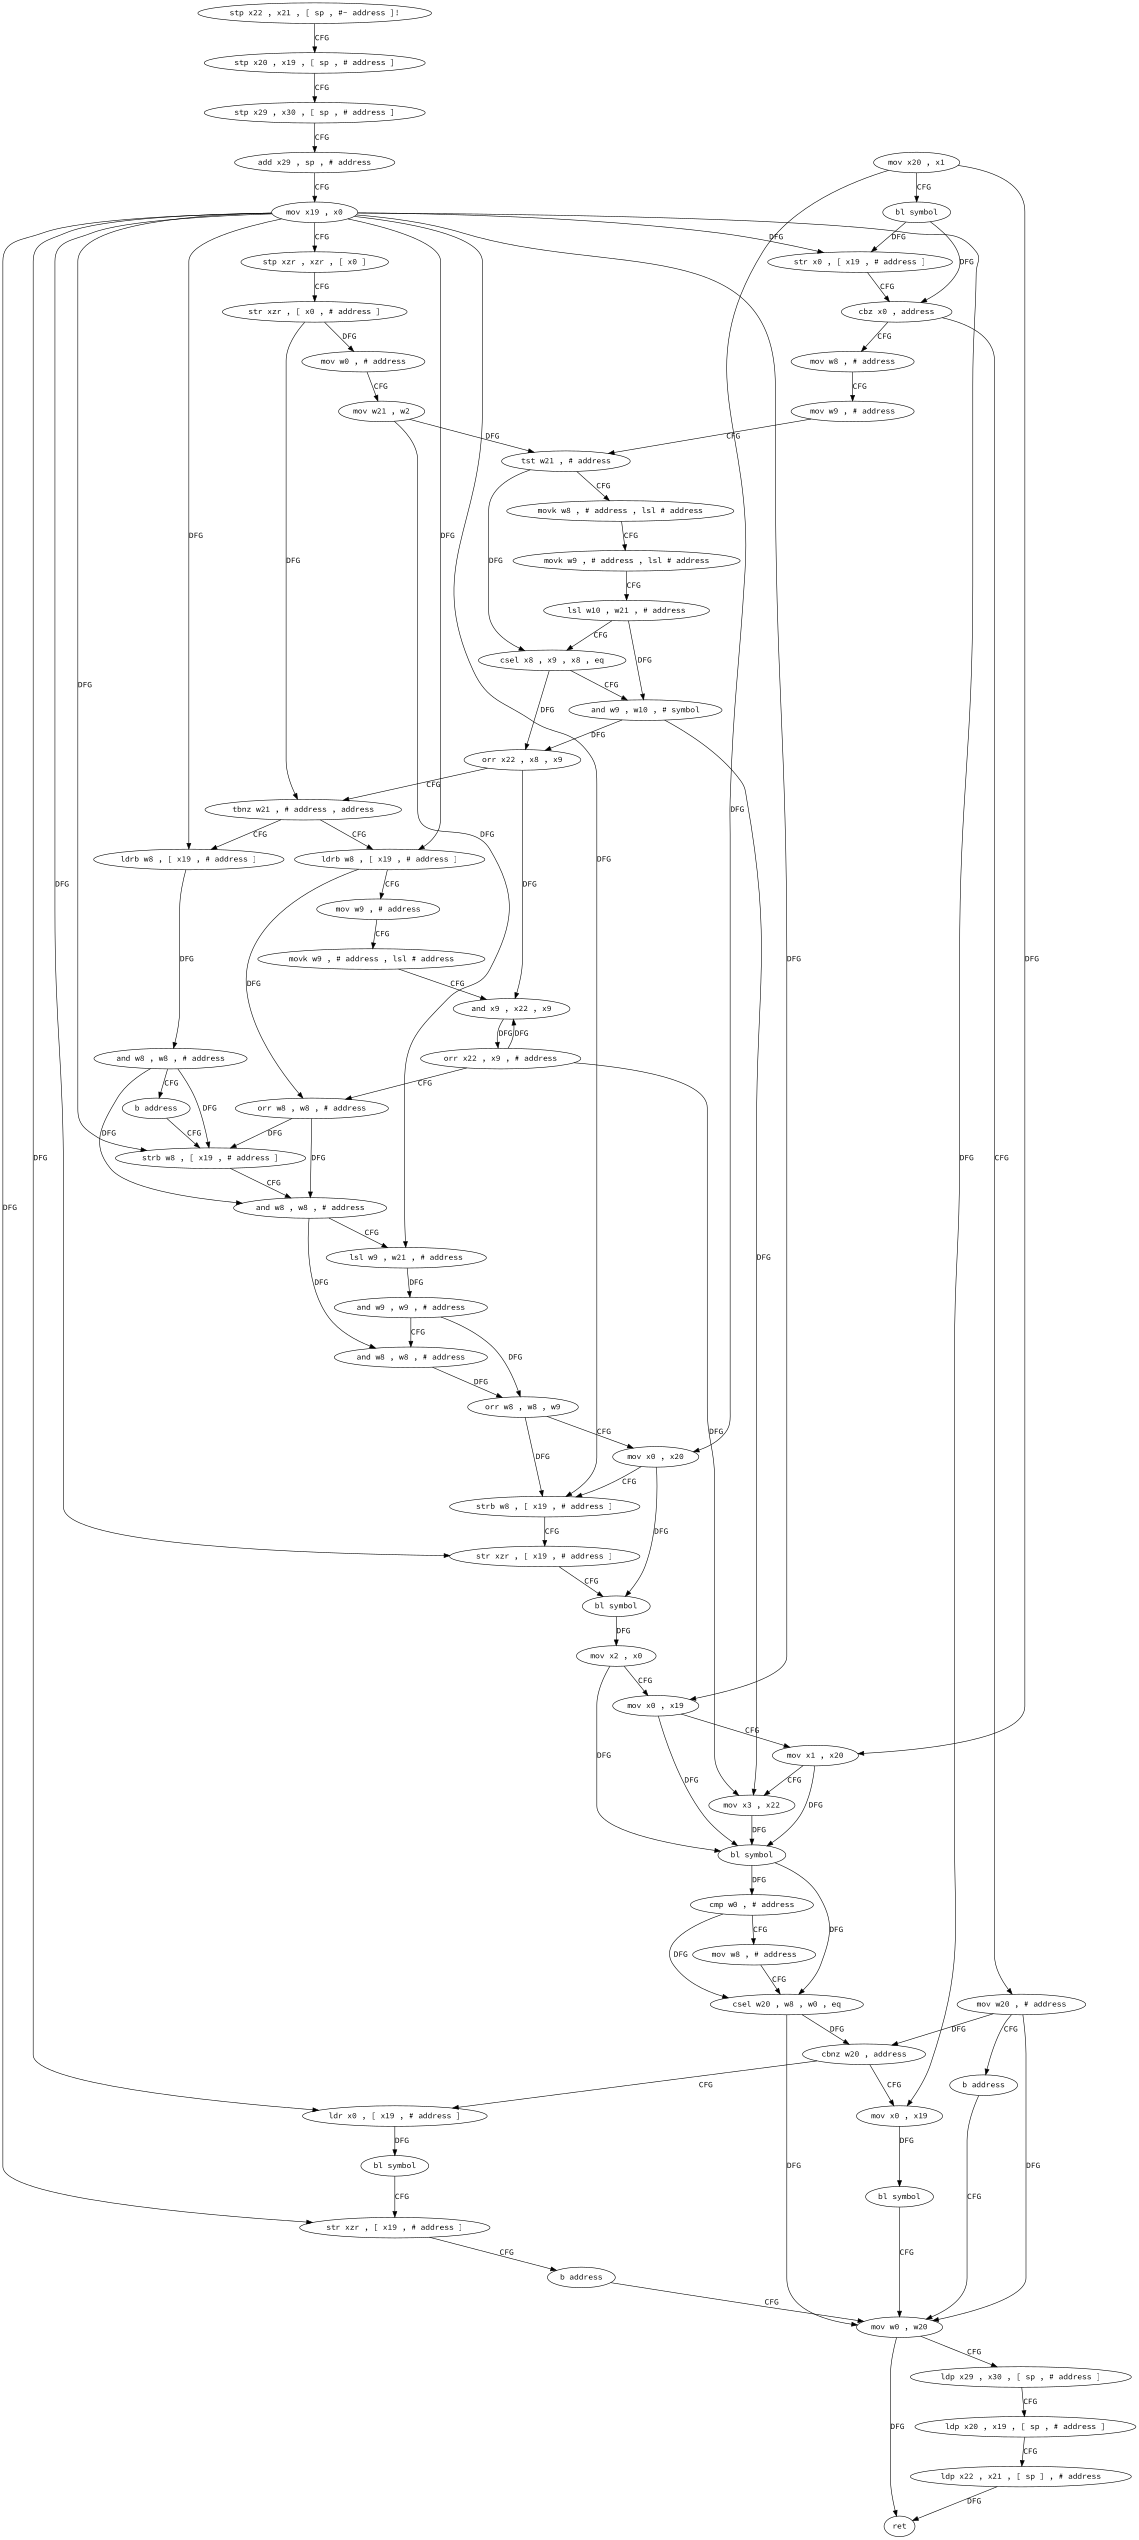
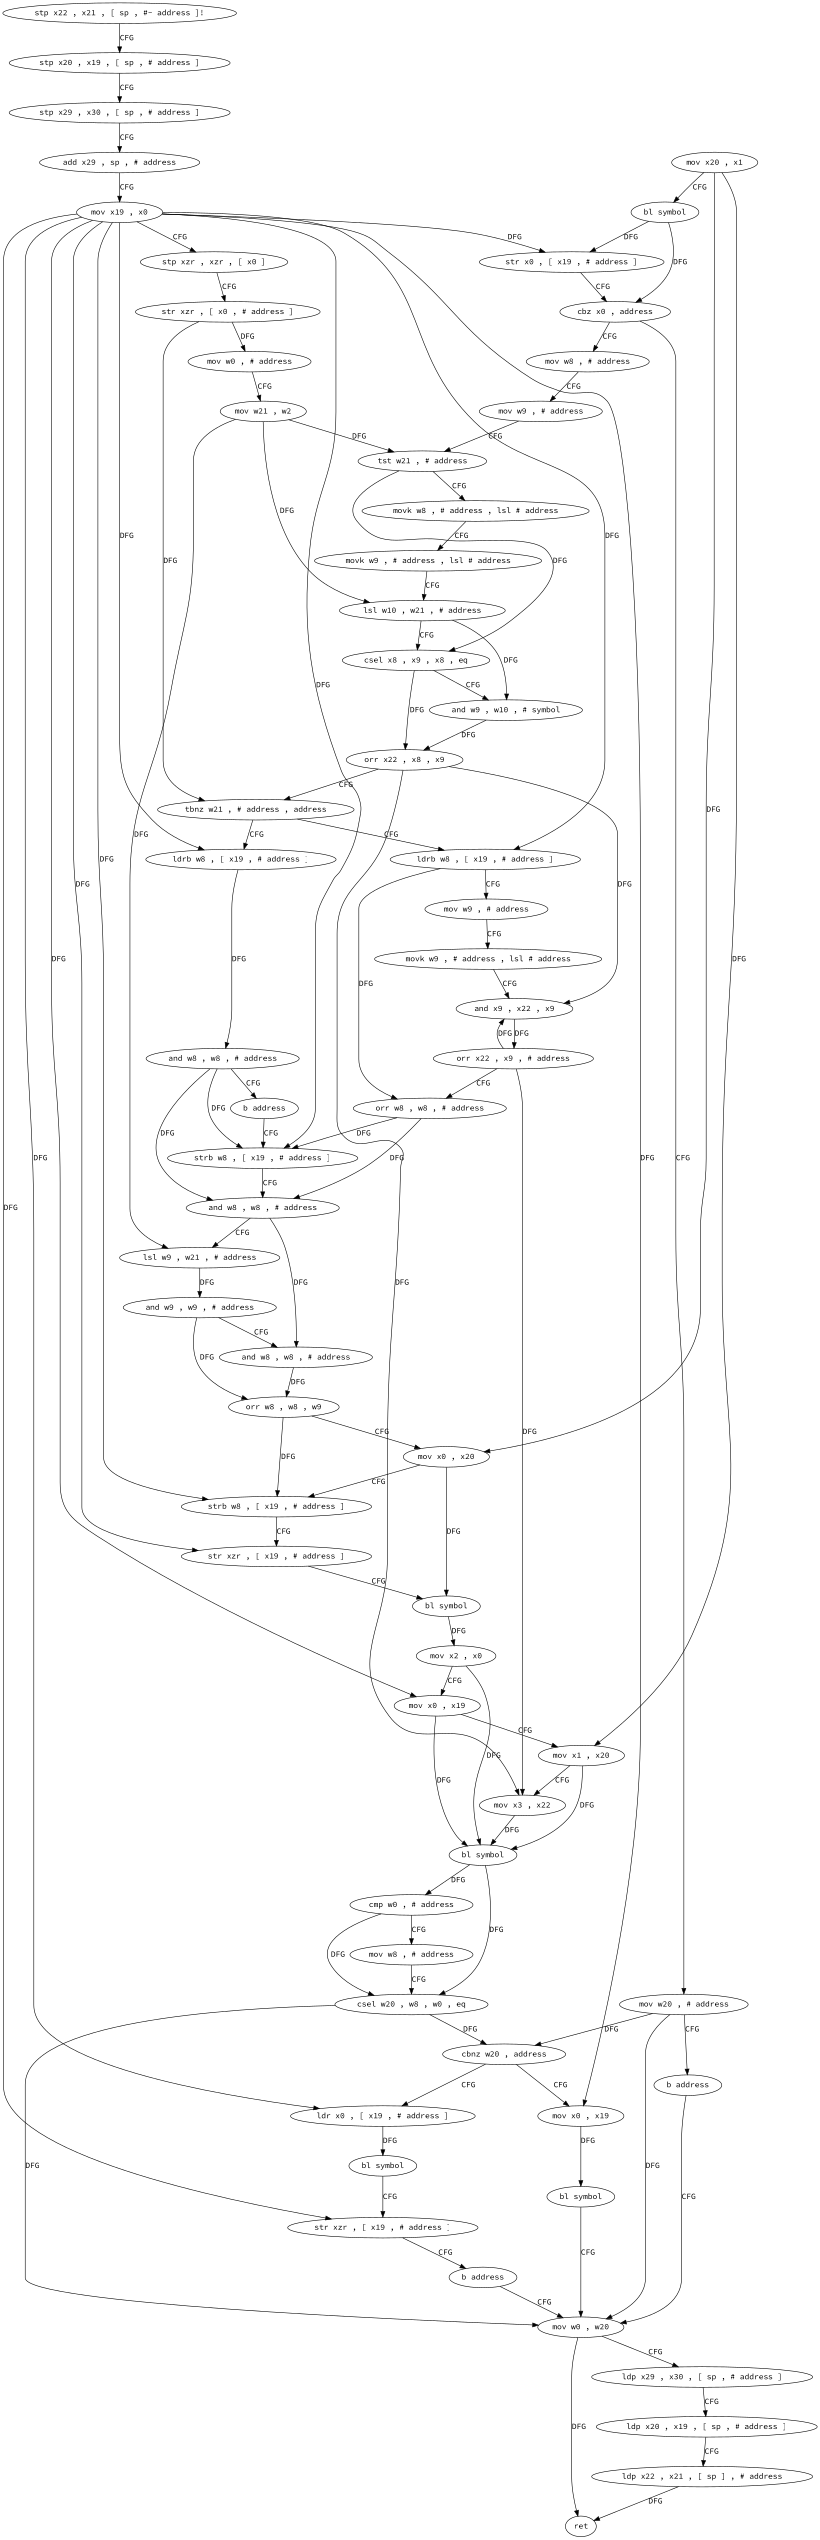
none -> (284, 530)
(756, 1235) -> (394, 1292)
